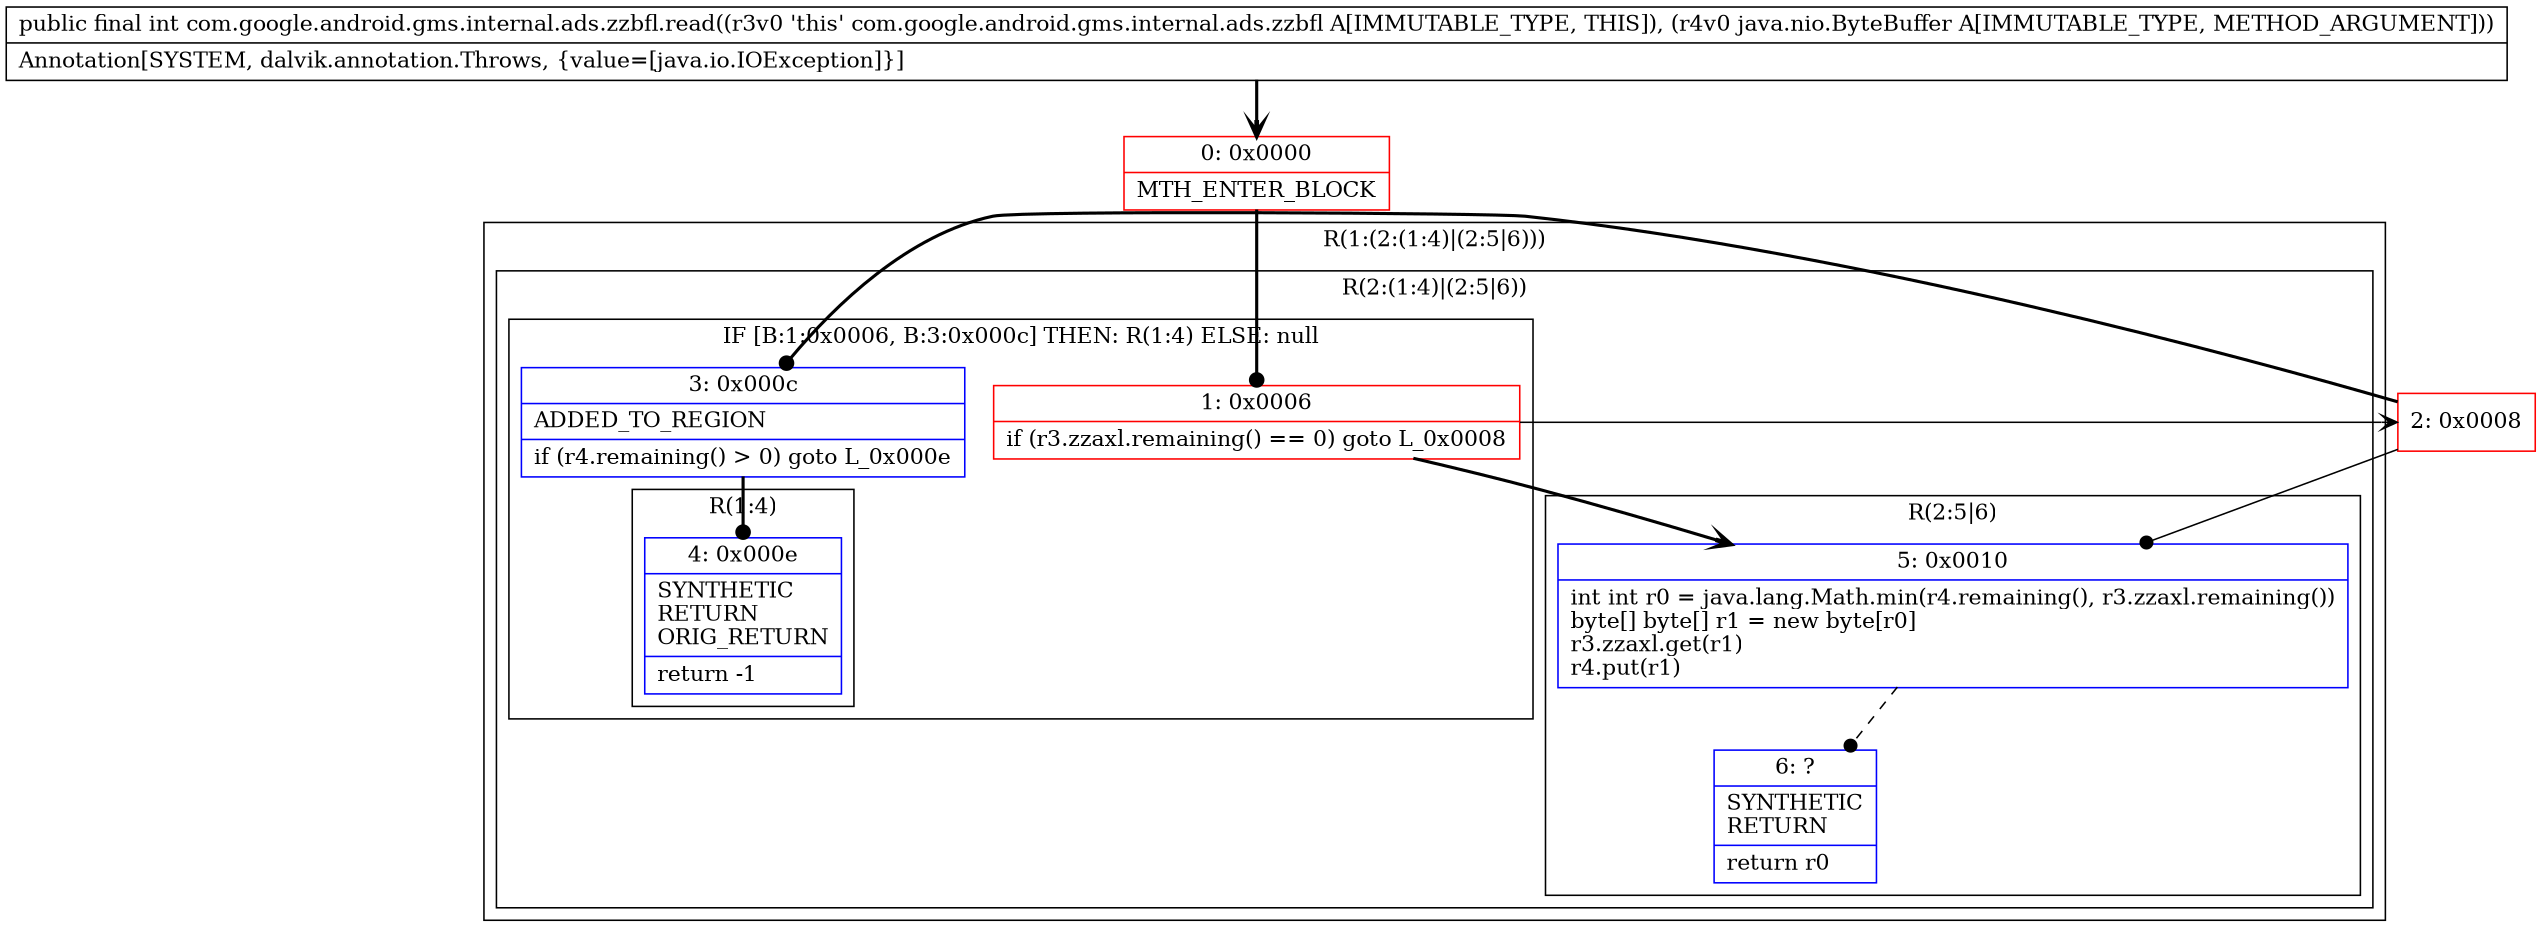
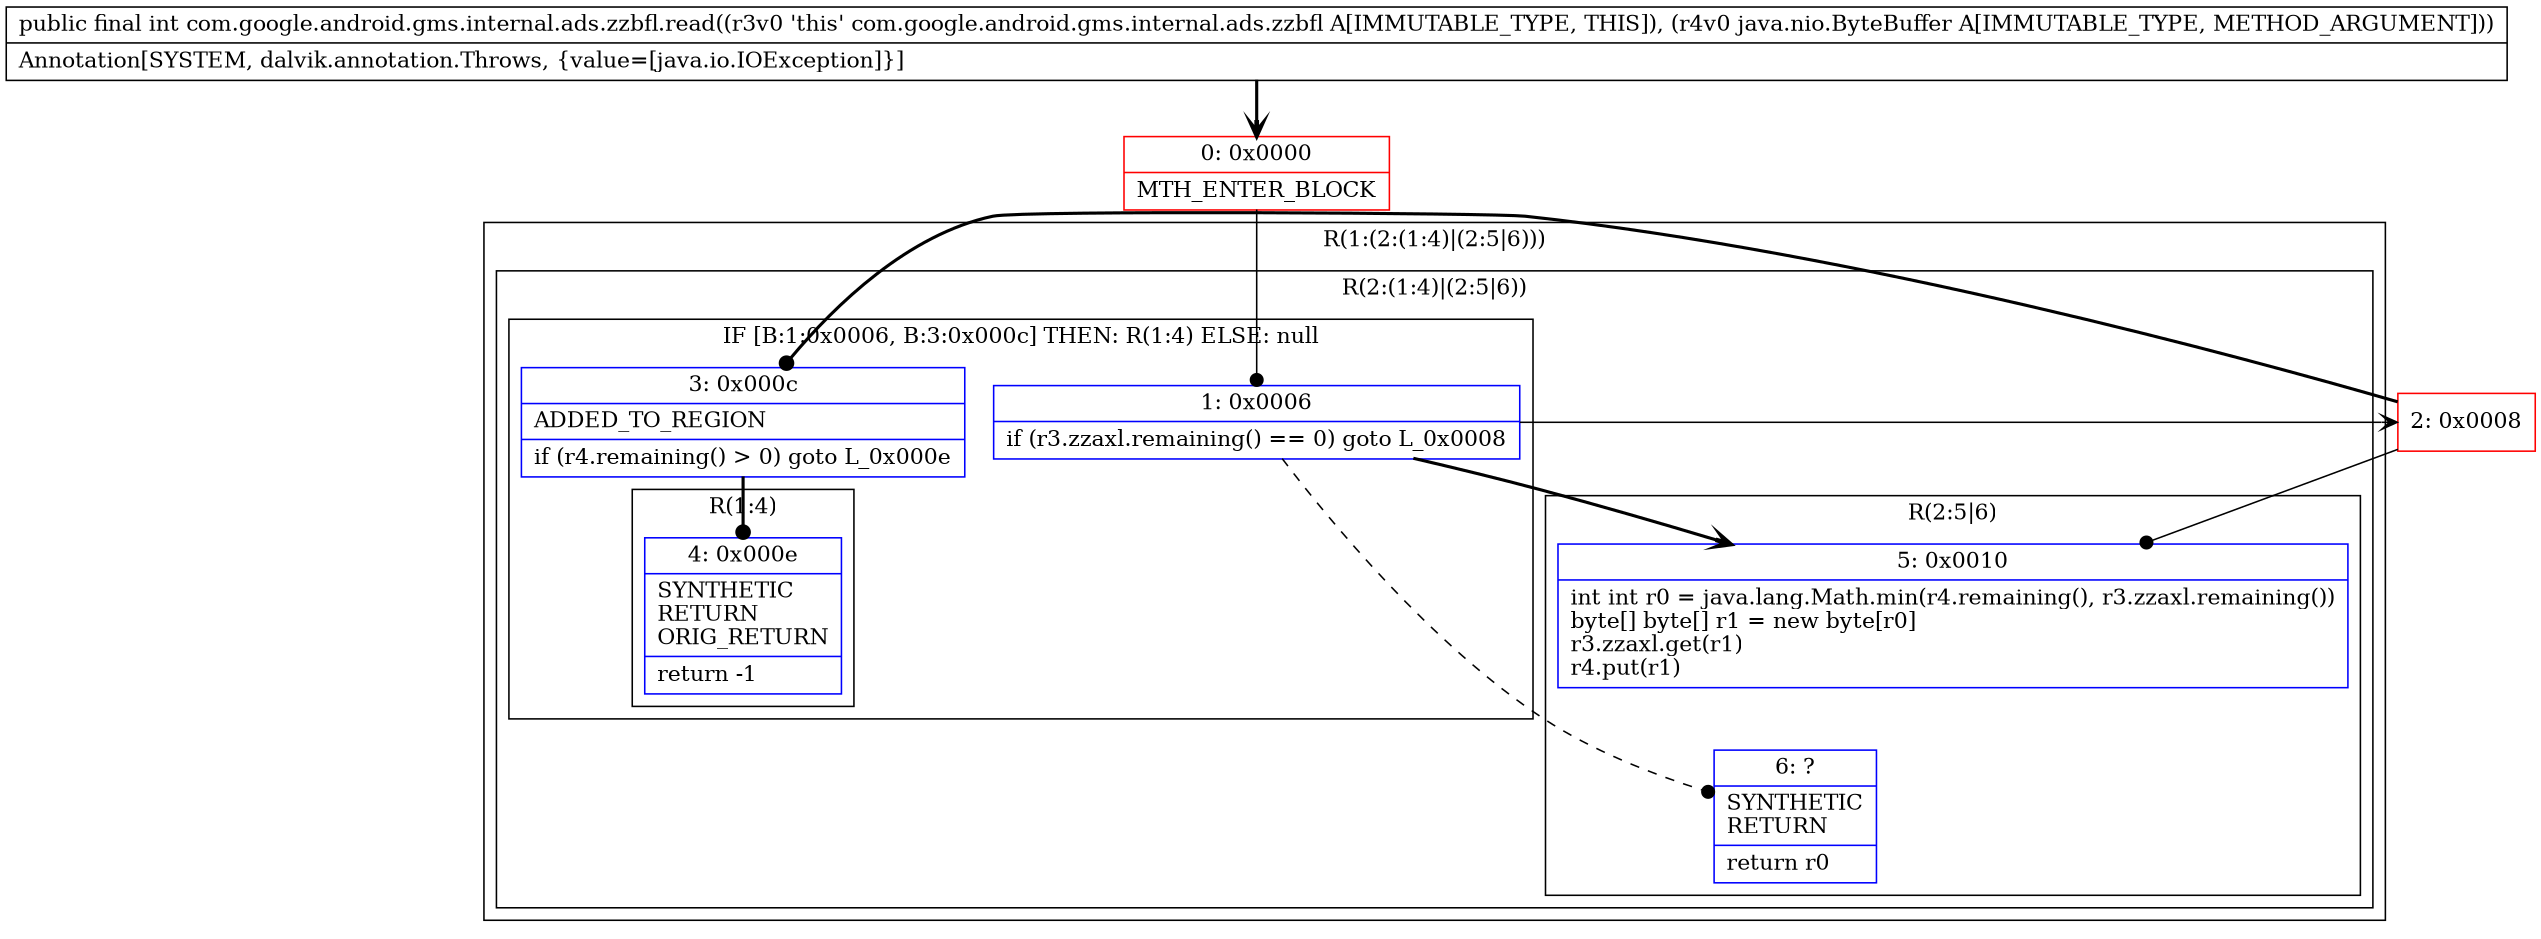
(1257, 291) -> (1257, 291)
(1257, 422) -> (1257, 422)
(1876, 714) -> (1466, 659)
